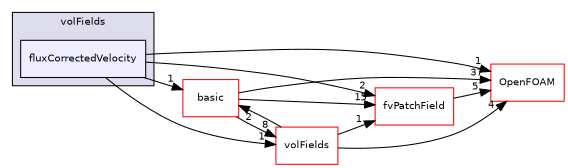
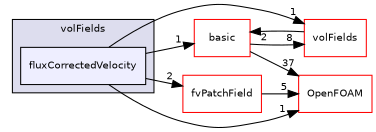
(302, 102) -> none
(352, 129) -> none
(422, 143) -> none
